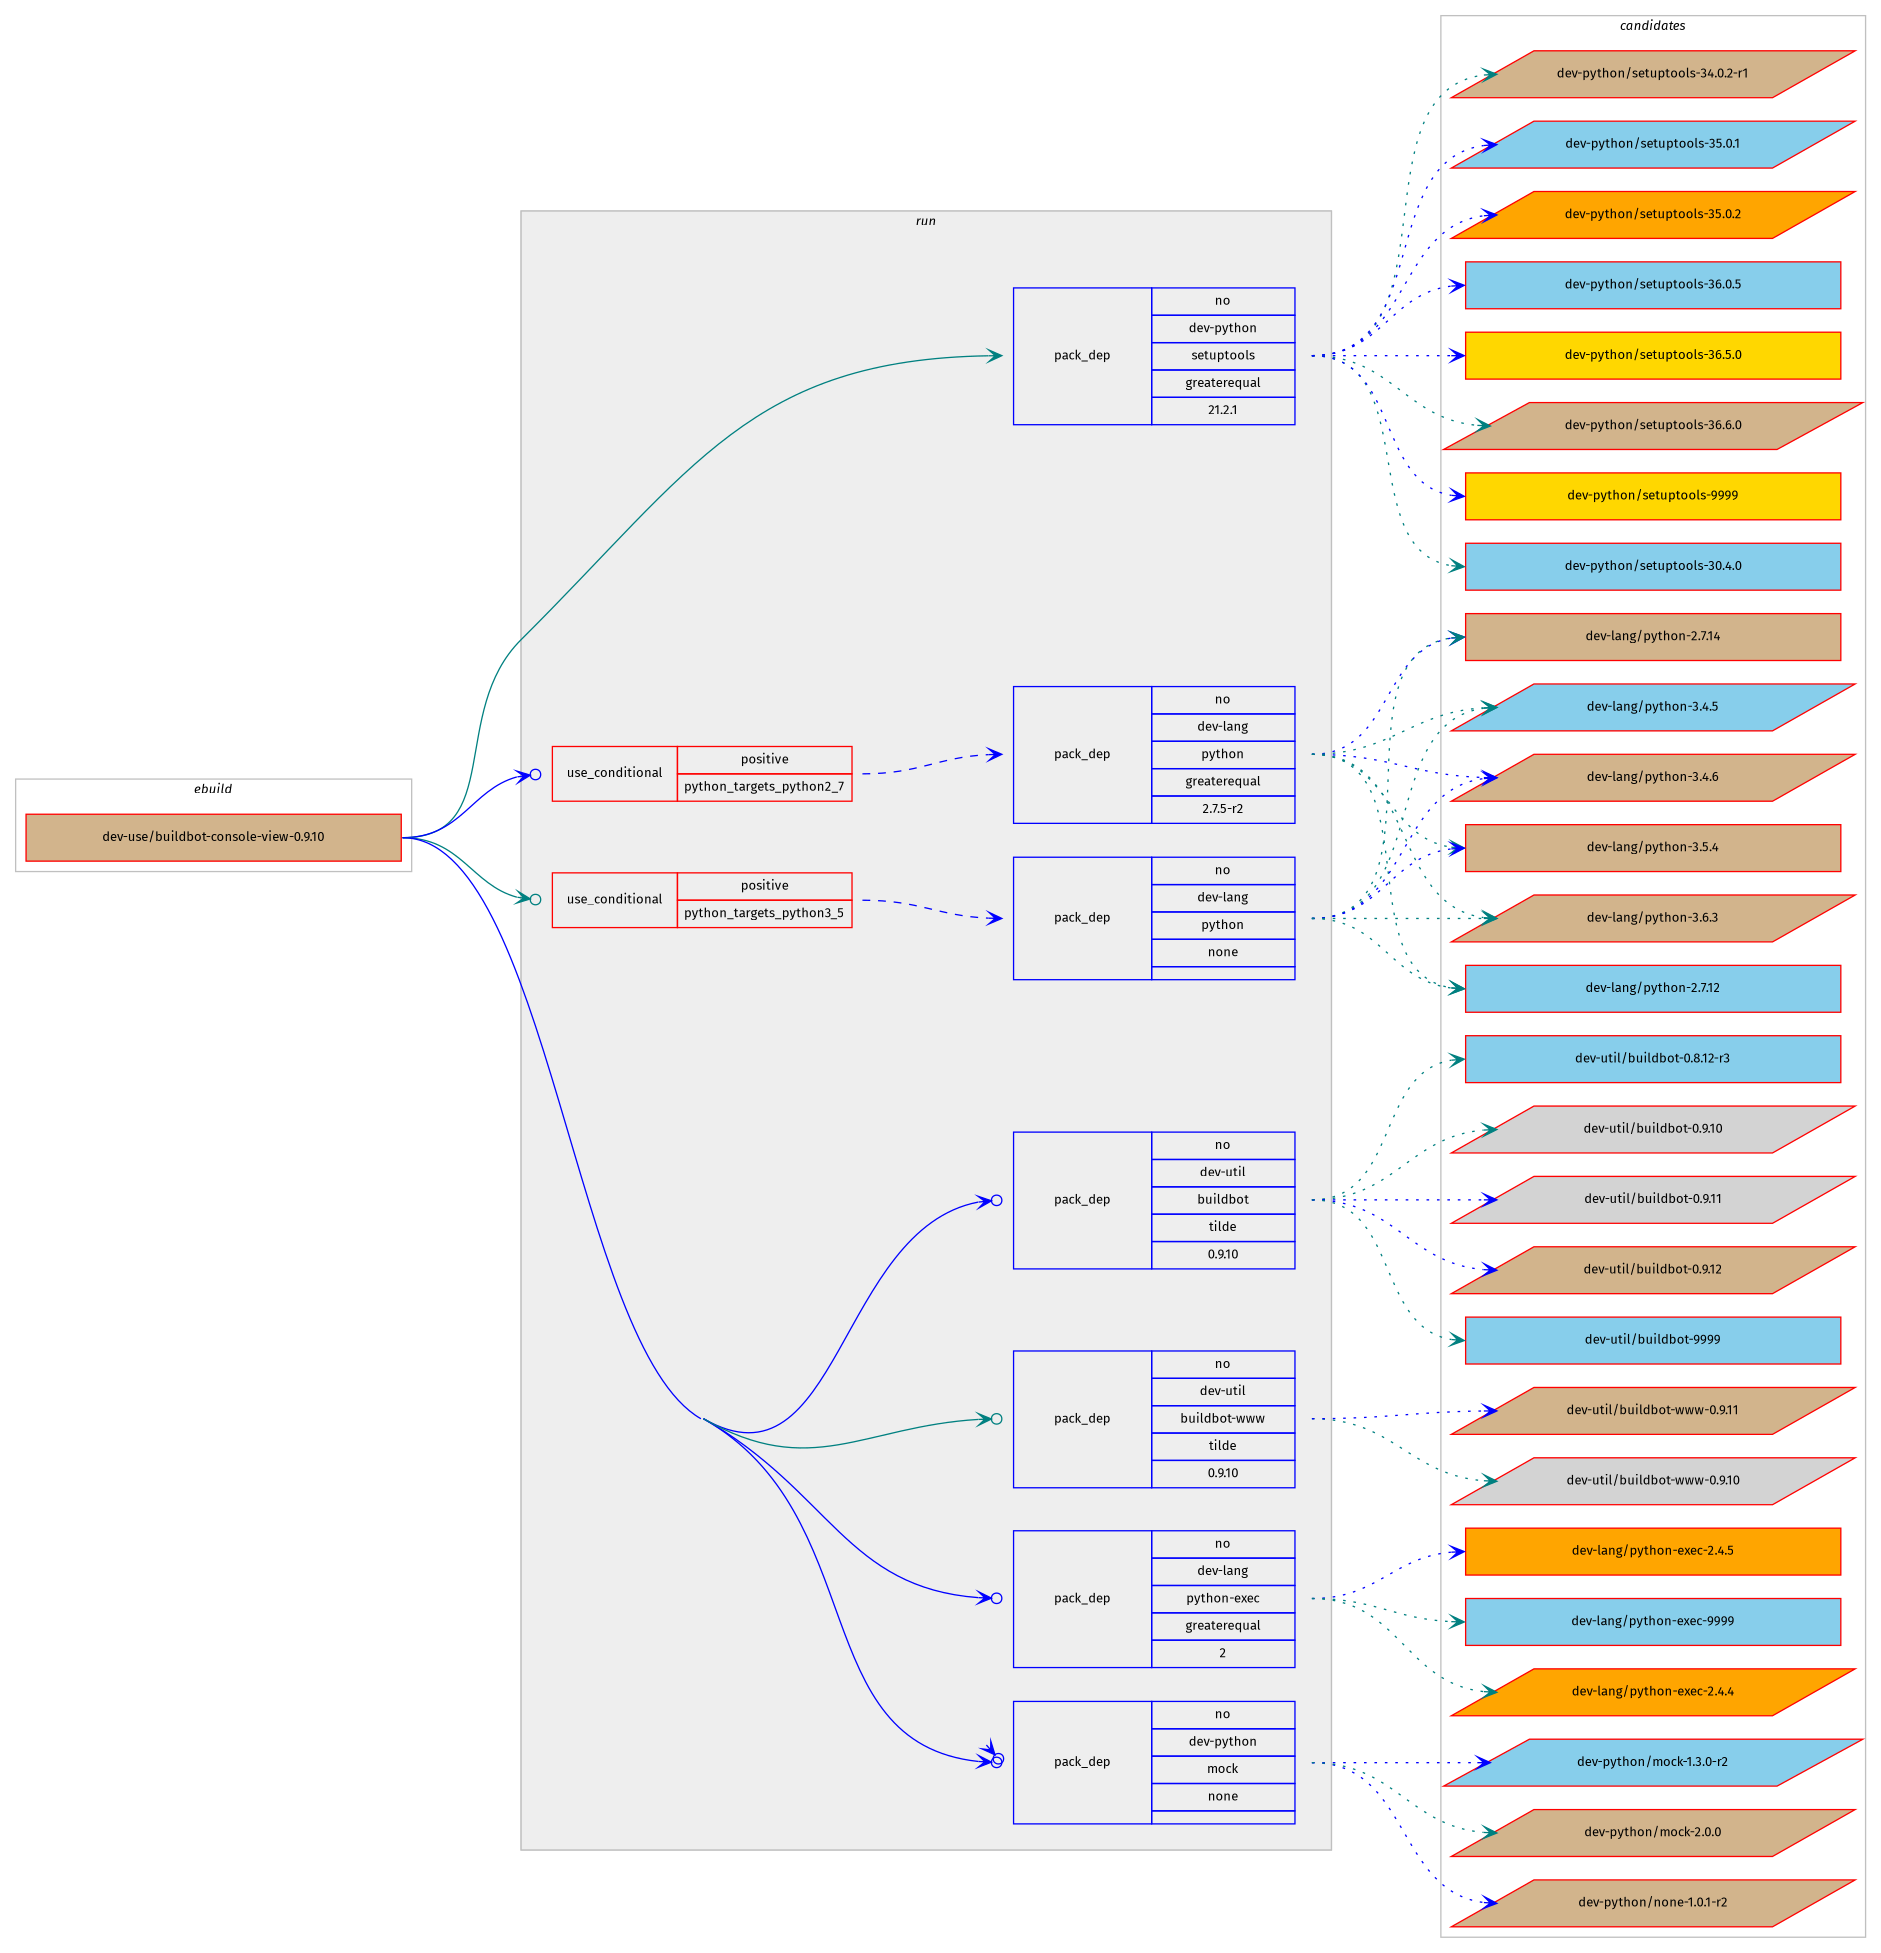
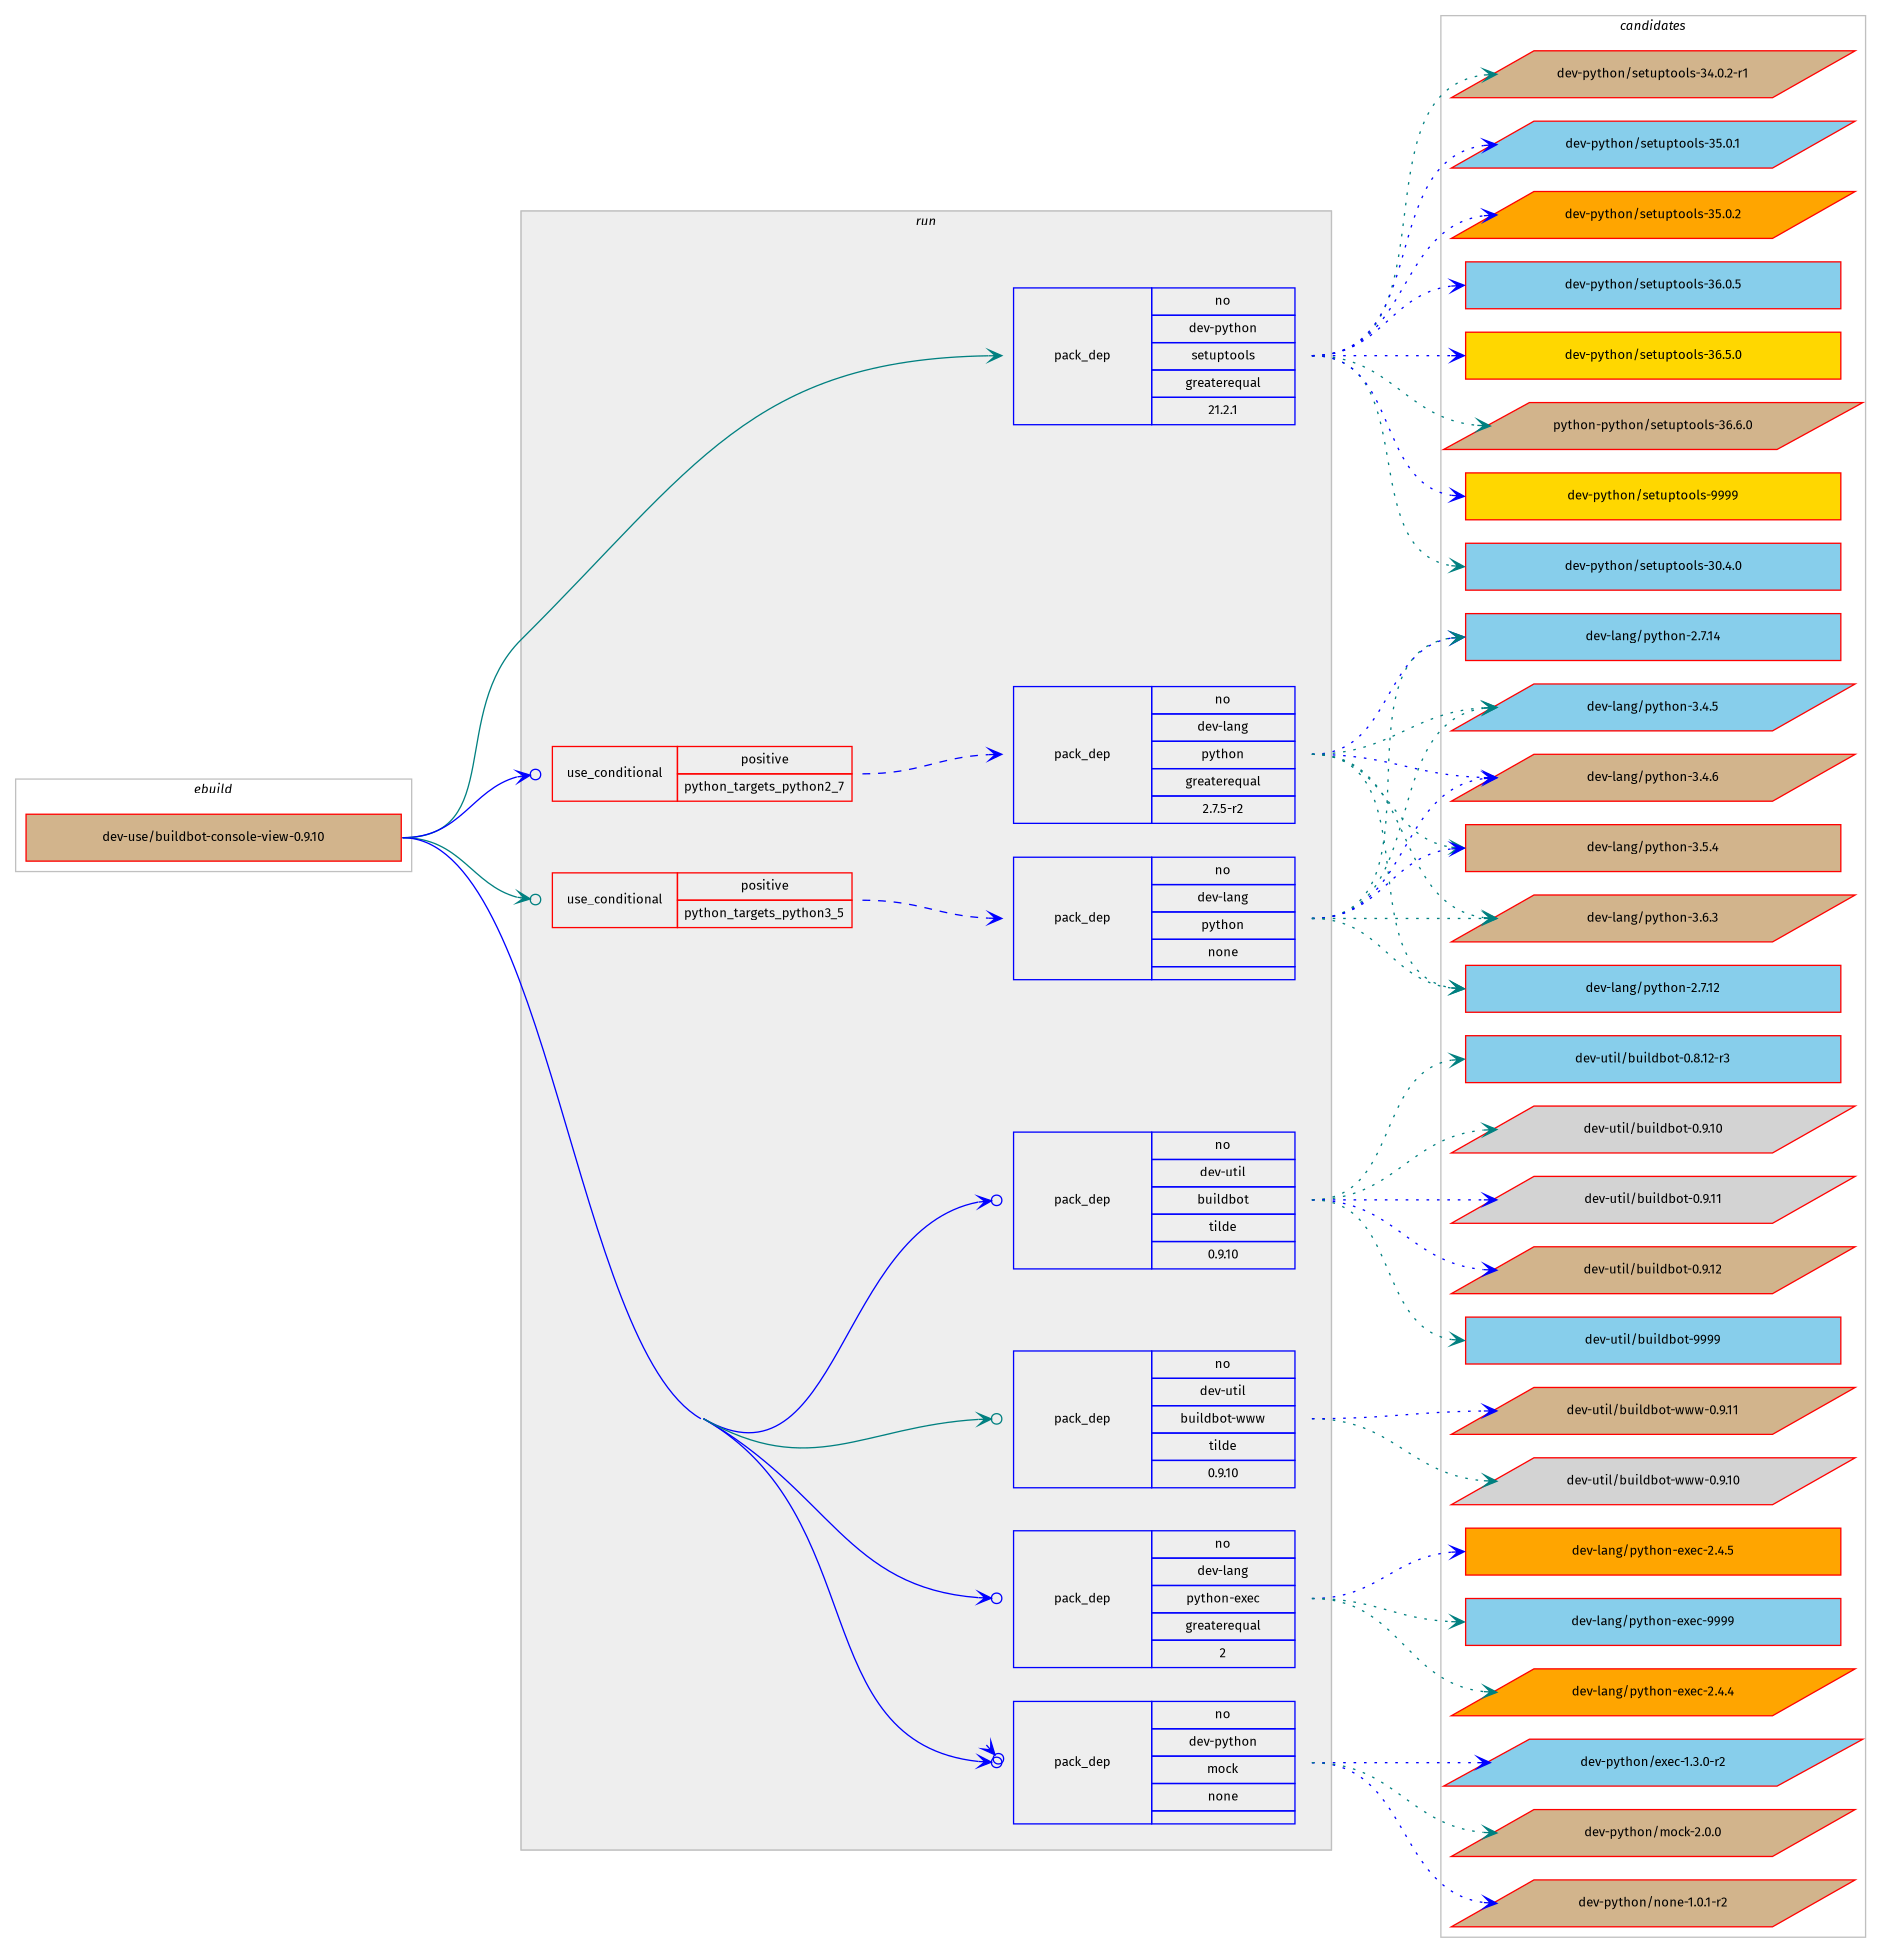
(1653, 426) -> (1653, 426)
(1653, 637) -> (1653, 637)
(1653, 1763) -> (1653, 1763)
